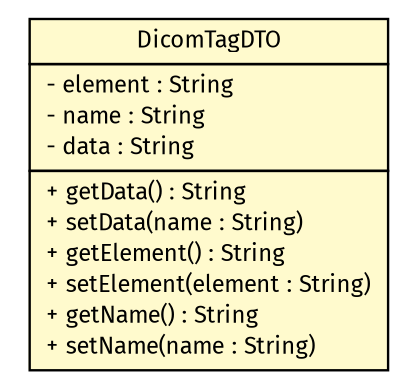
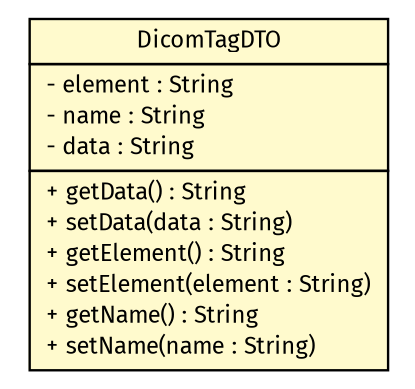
(176, 223) -> (170, 223)
